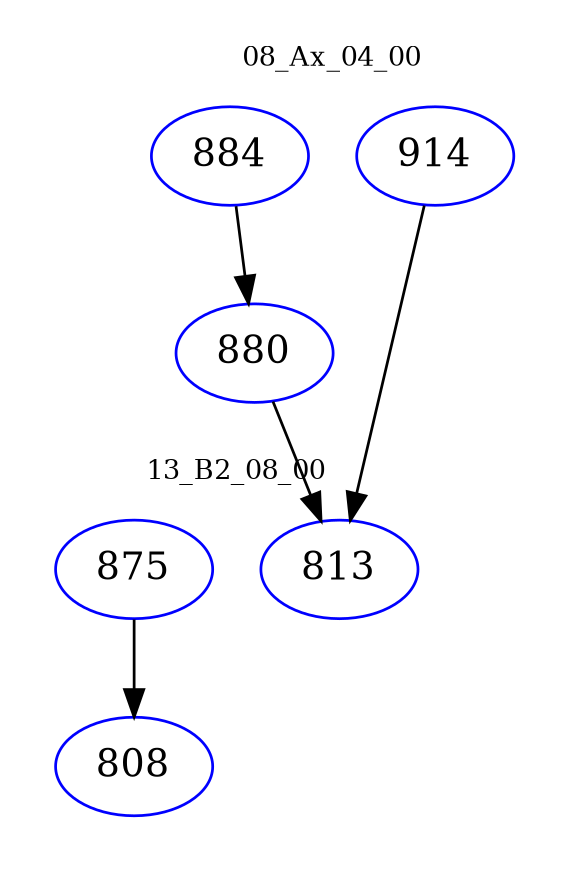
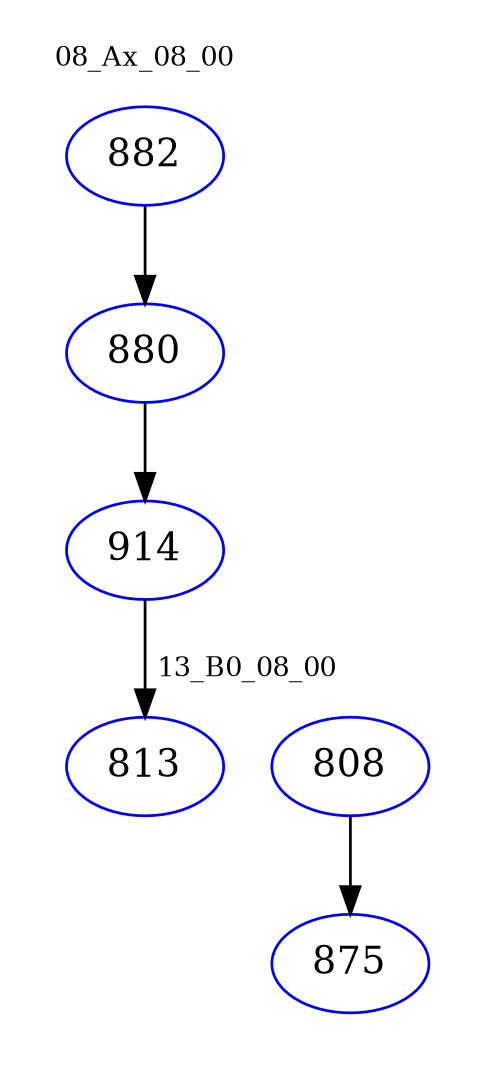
(333, 59) -> (145, 59)
(230, 156) -> (145, 156)
(298, 465) -> (145, 438)
(237, 472) -> (248, 669)
(134, 655) -> (350, 852)
